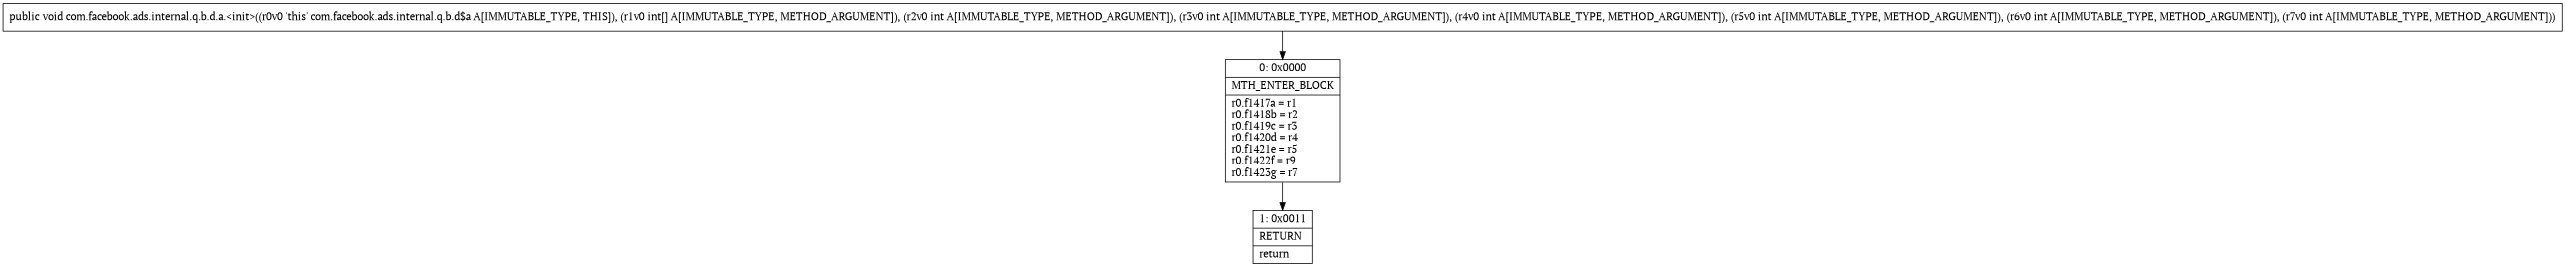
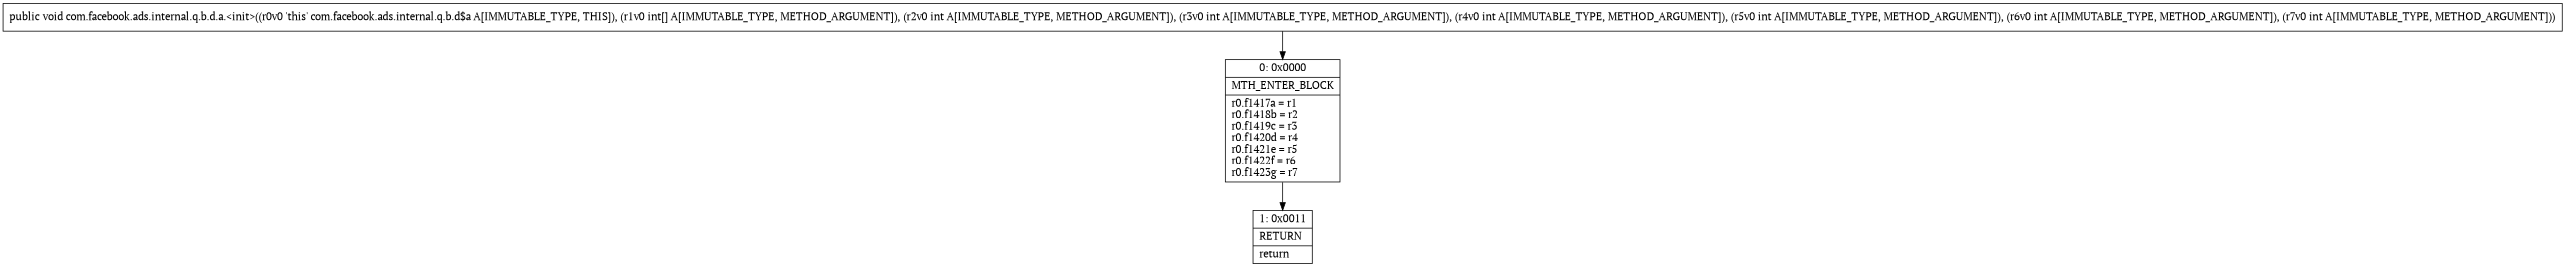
(1264, 161) -> (1264, 161)
